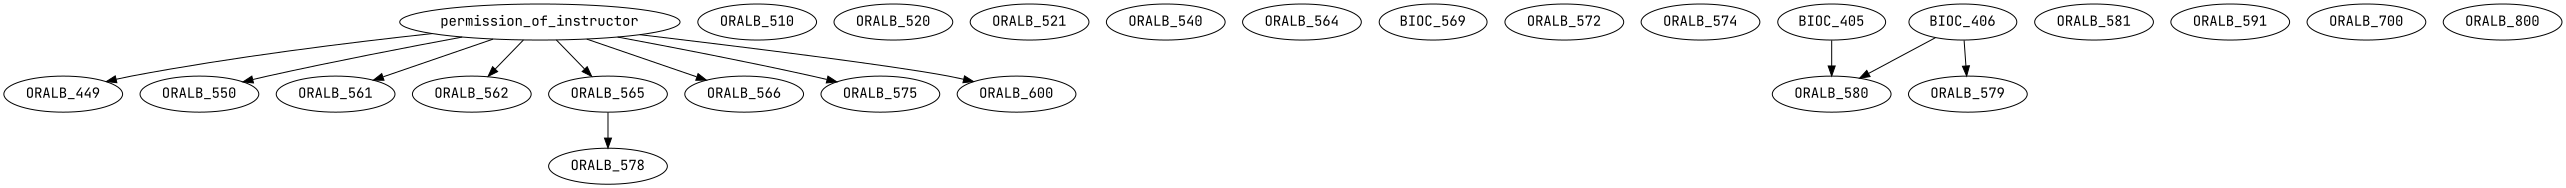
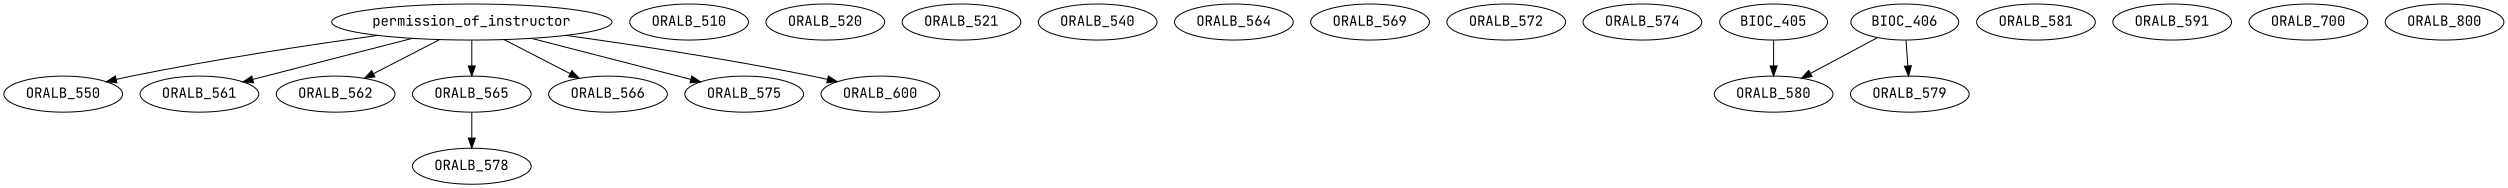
(1433, 22) -> (1370, 22)
(63, 94) -> none
